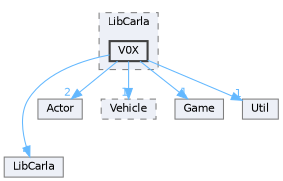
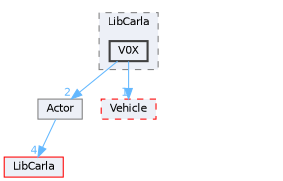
(44, 82) -> (49, 133)
(129, 109) -> (129, 109)
(199, 109) -> none
(260, 109) -> none
(34, 167) -> (34, 167)
